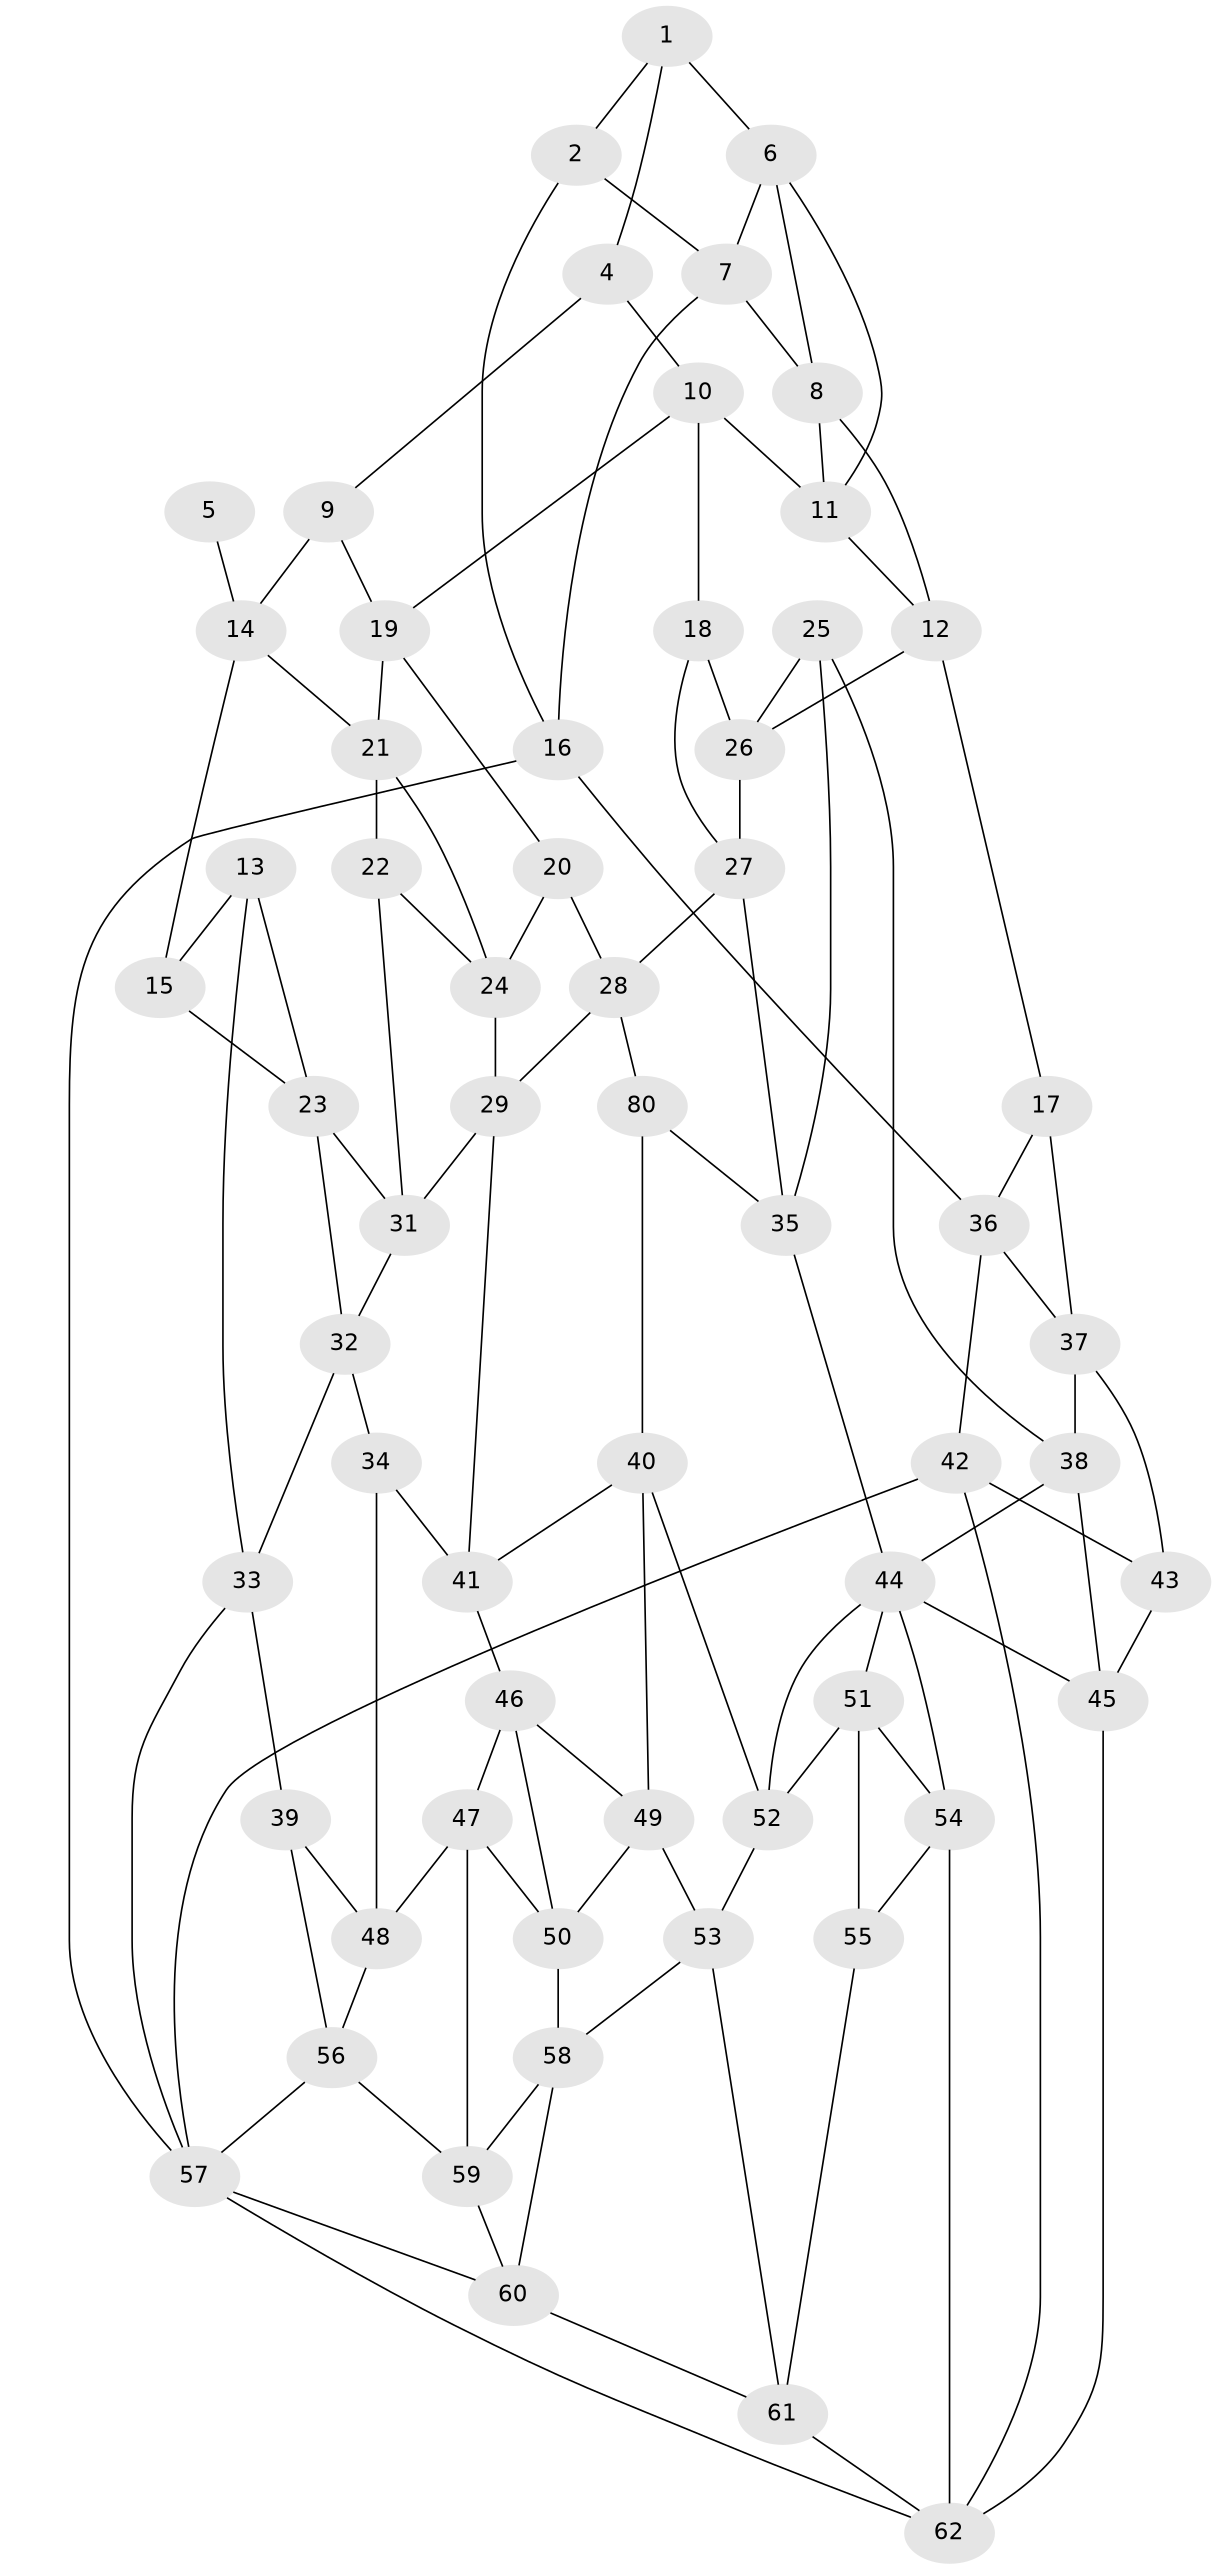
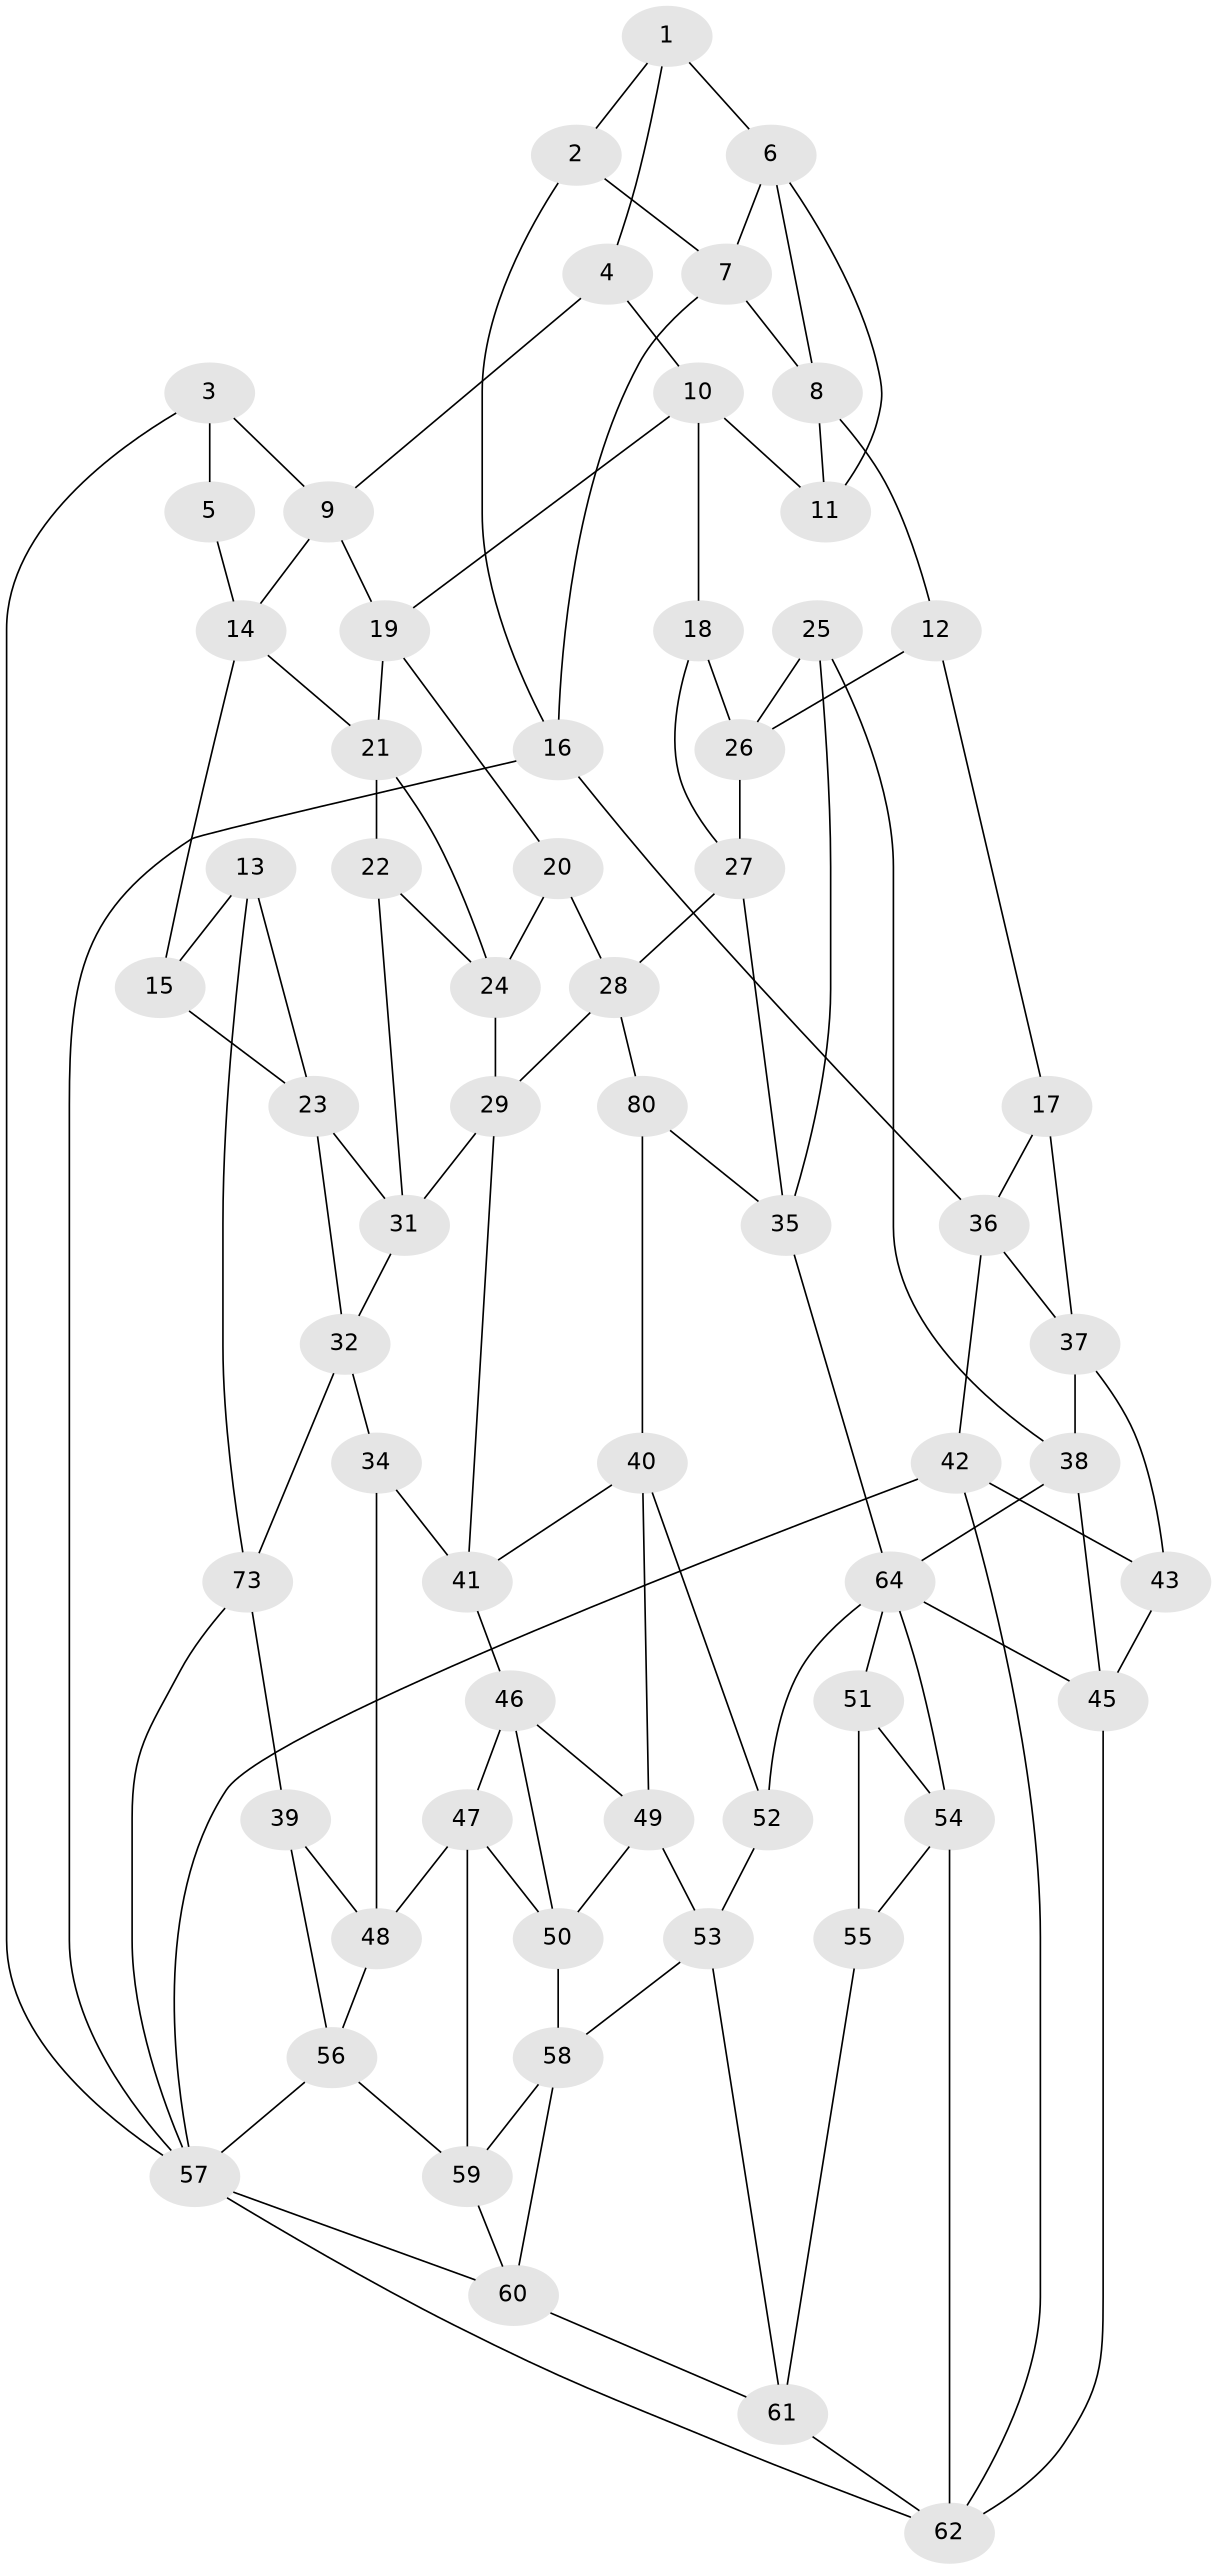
none -> (210, 393)
(881, 571) -> none
(248, 1582) -> (248, 1582)
(890, 1582) -> (890, 1582)
(813, 1760) -> none
